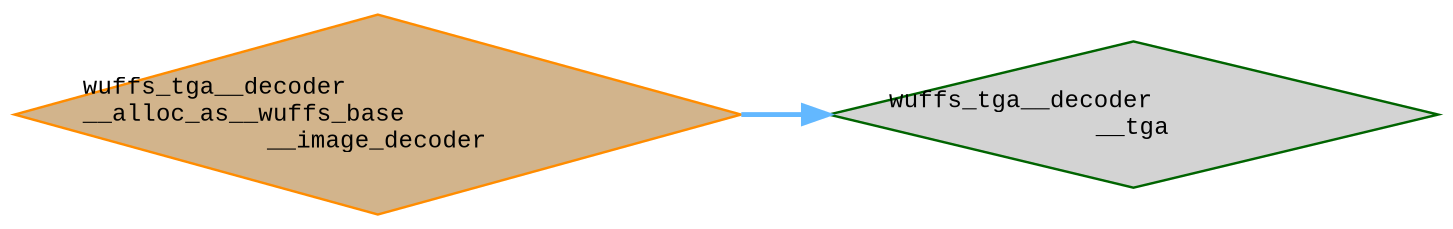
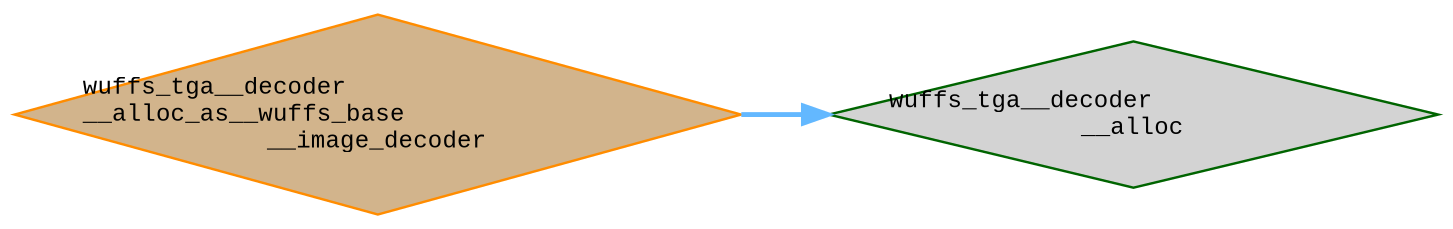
(1133, 115) -> (1133, 115)
